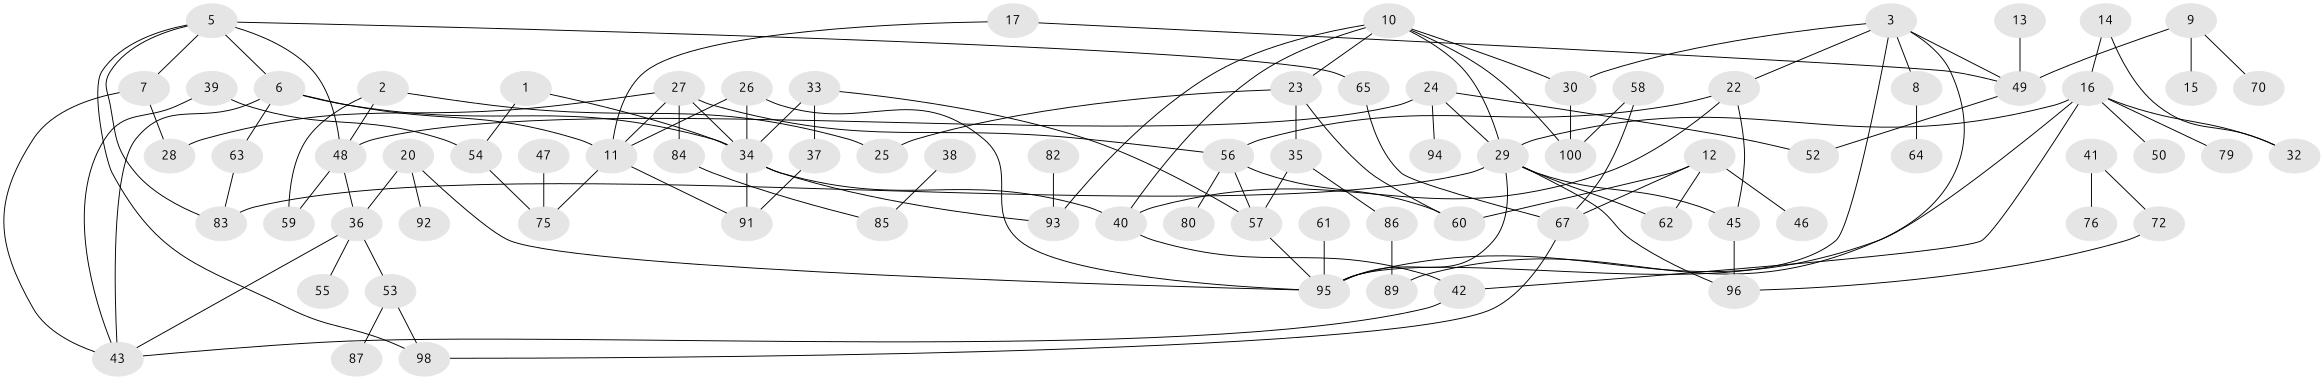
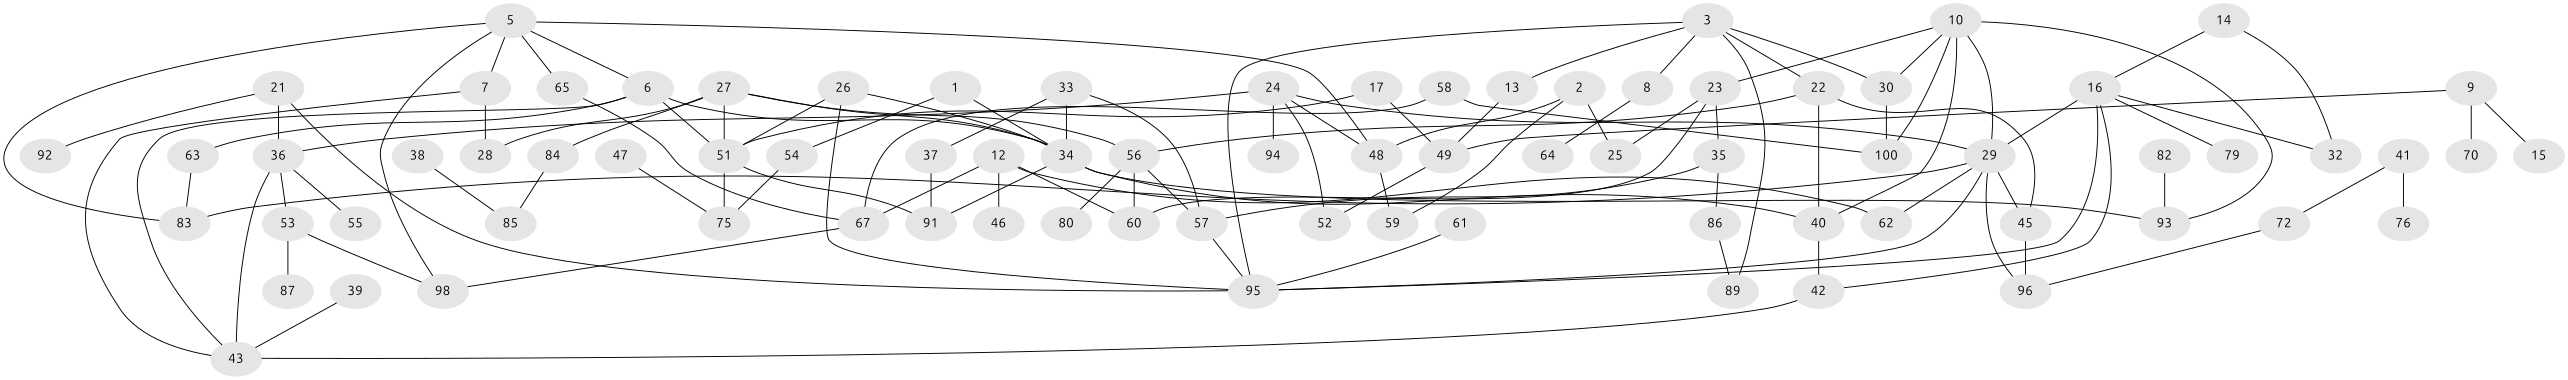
(1956, 54) -> (1607, 50)
(344, 122) -> none
(408, 156) -> (279, 88)
(611, 156) -> (724, 156)
(2159, 156) -> none
(348, 187) -> (704, 120)
